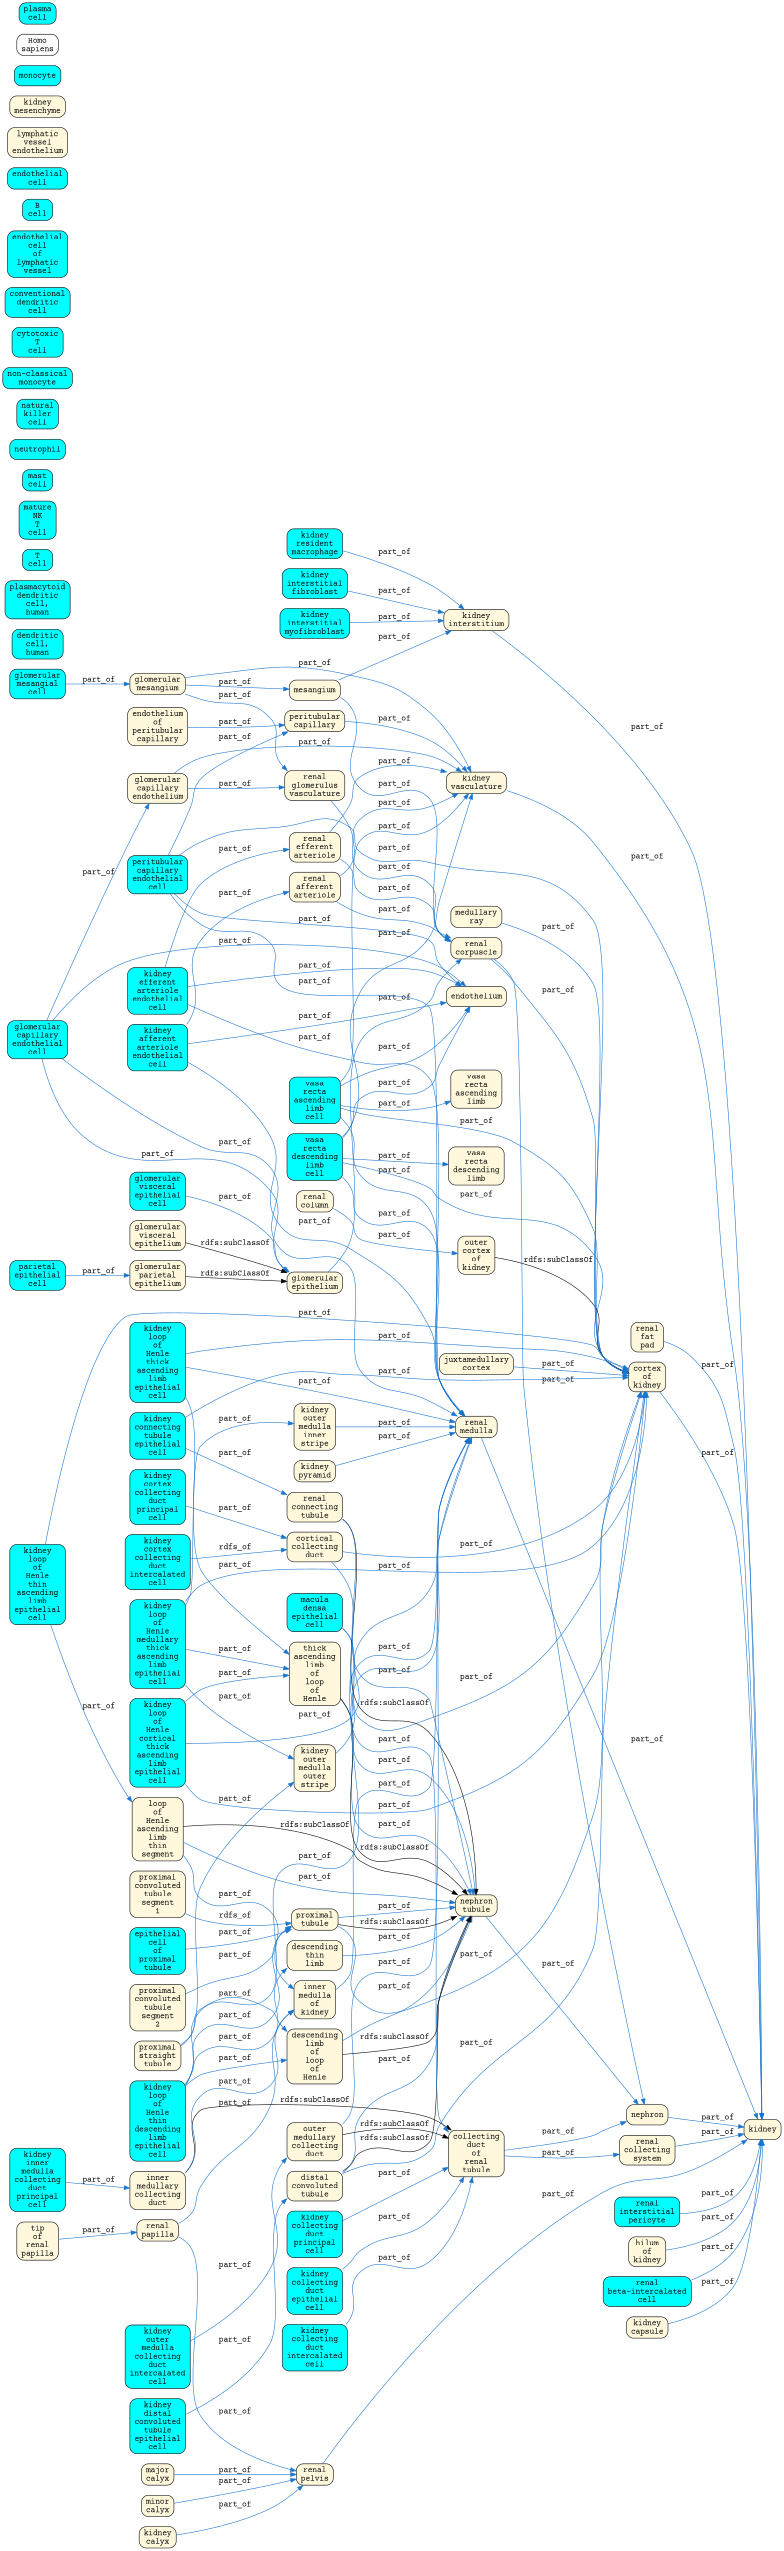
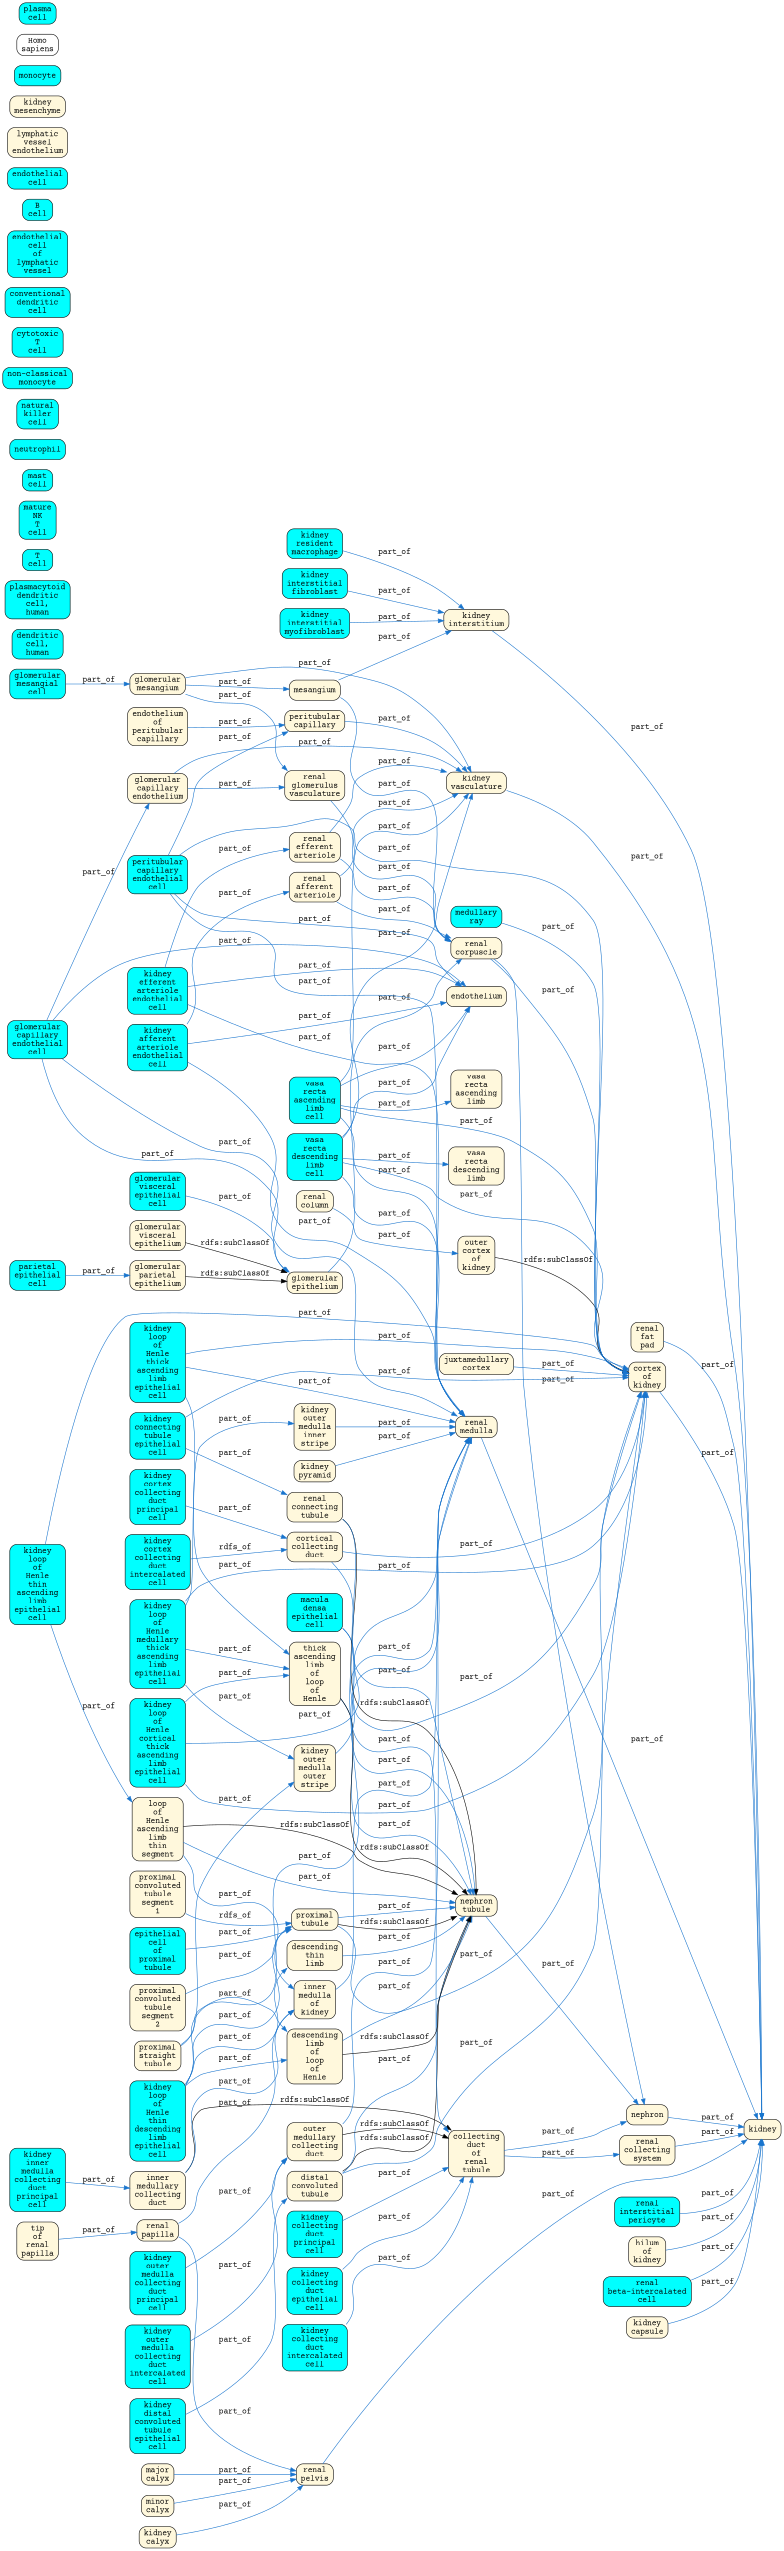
(476, 917) -> (476, 917)
none -> (158, 2283)
